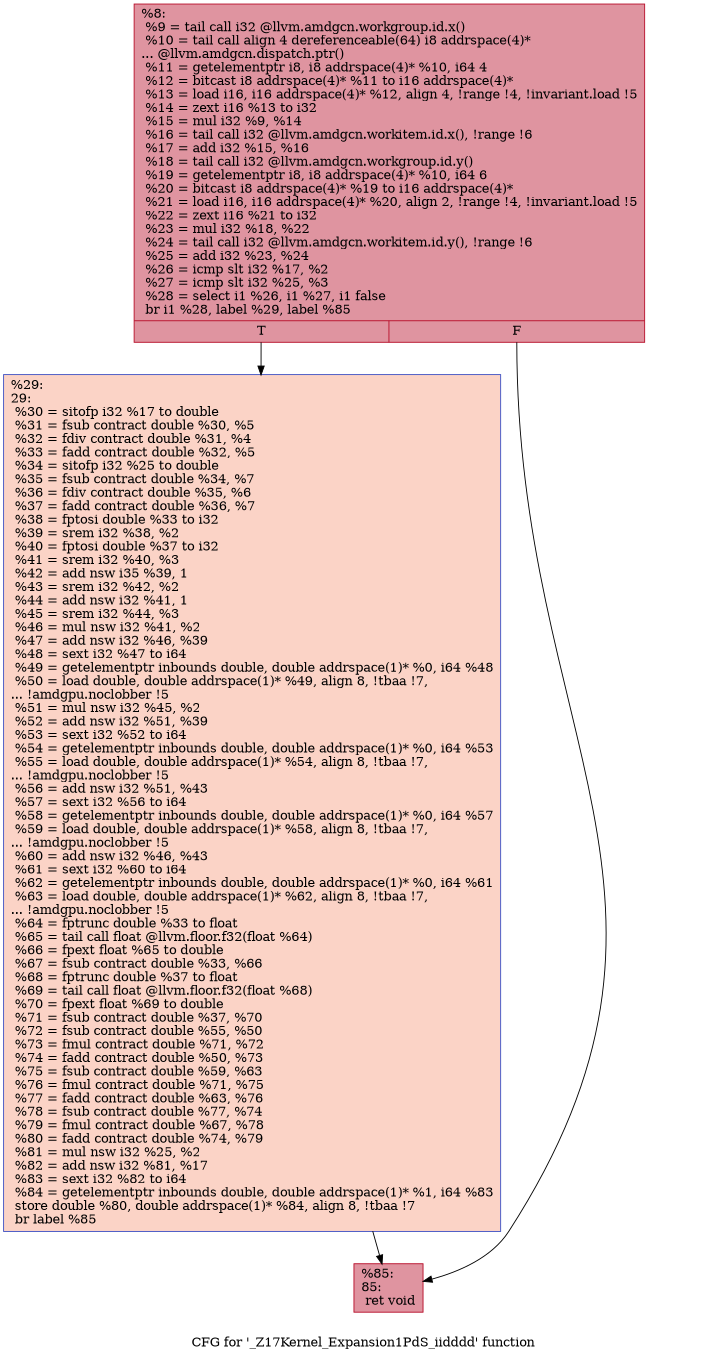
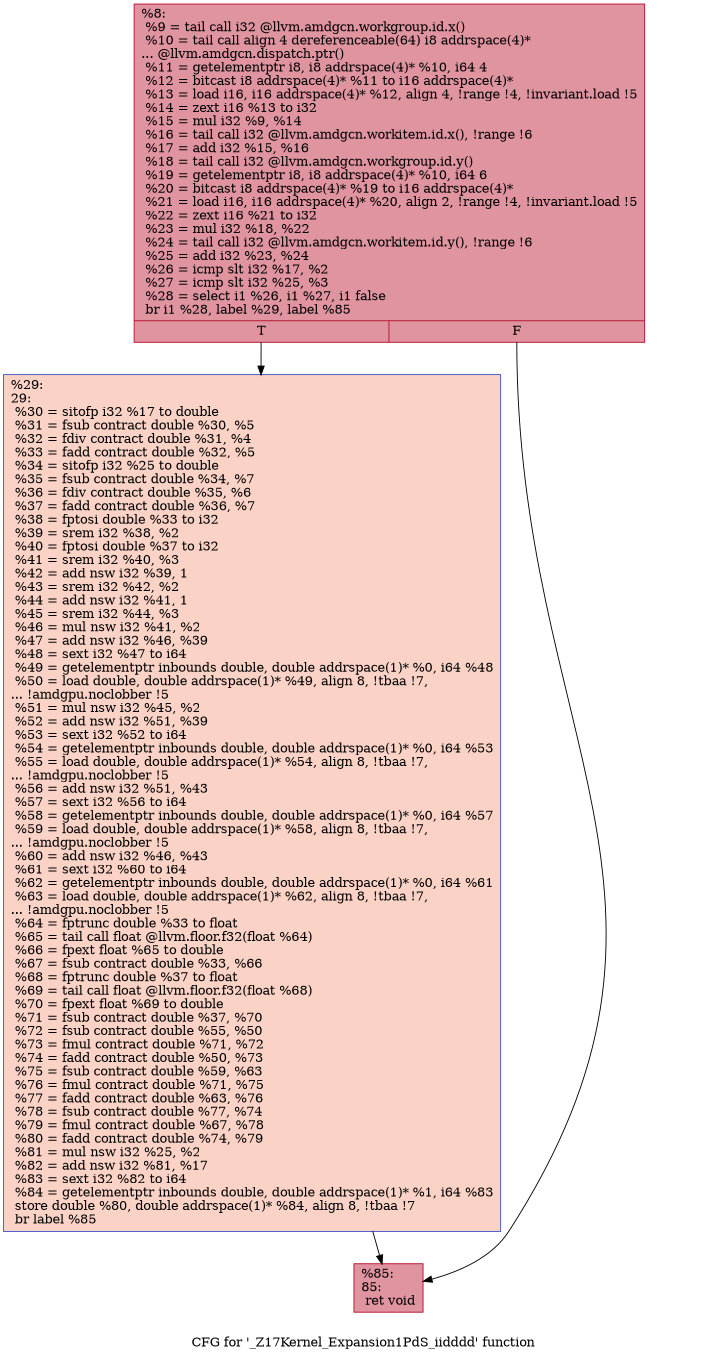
(100, 574) -> (100, 574)
